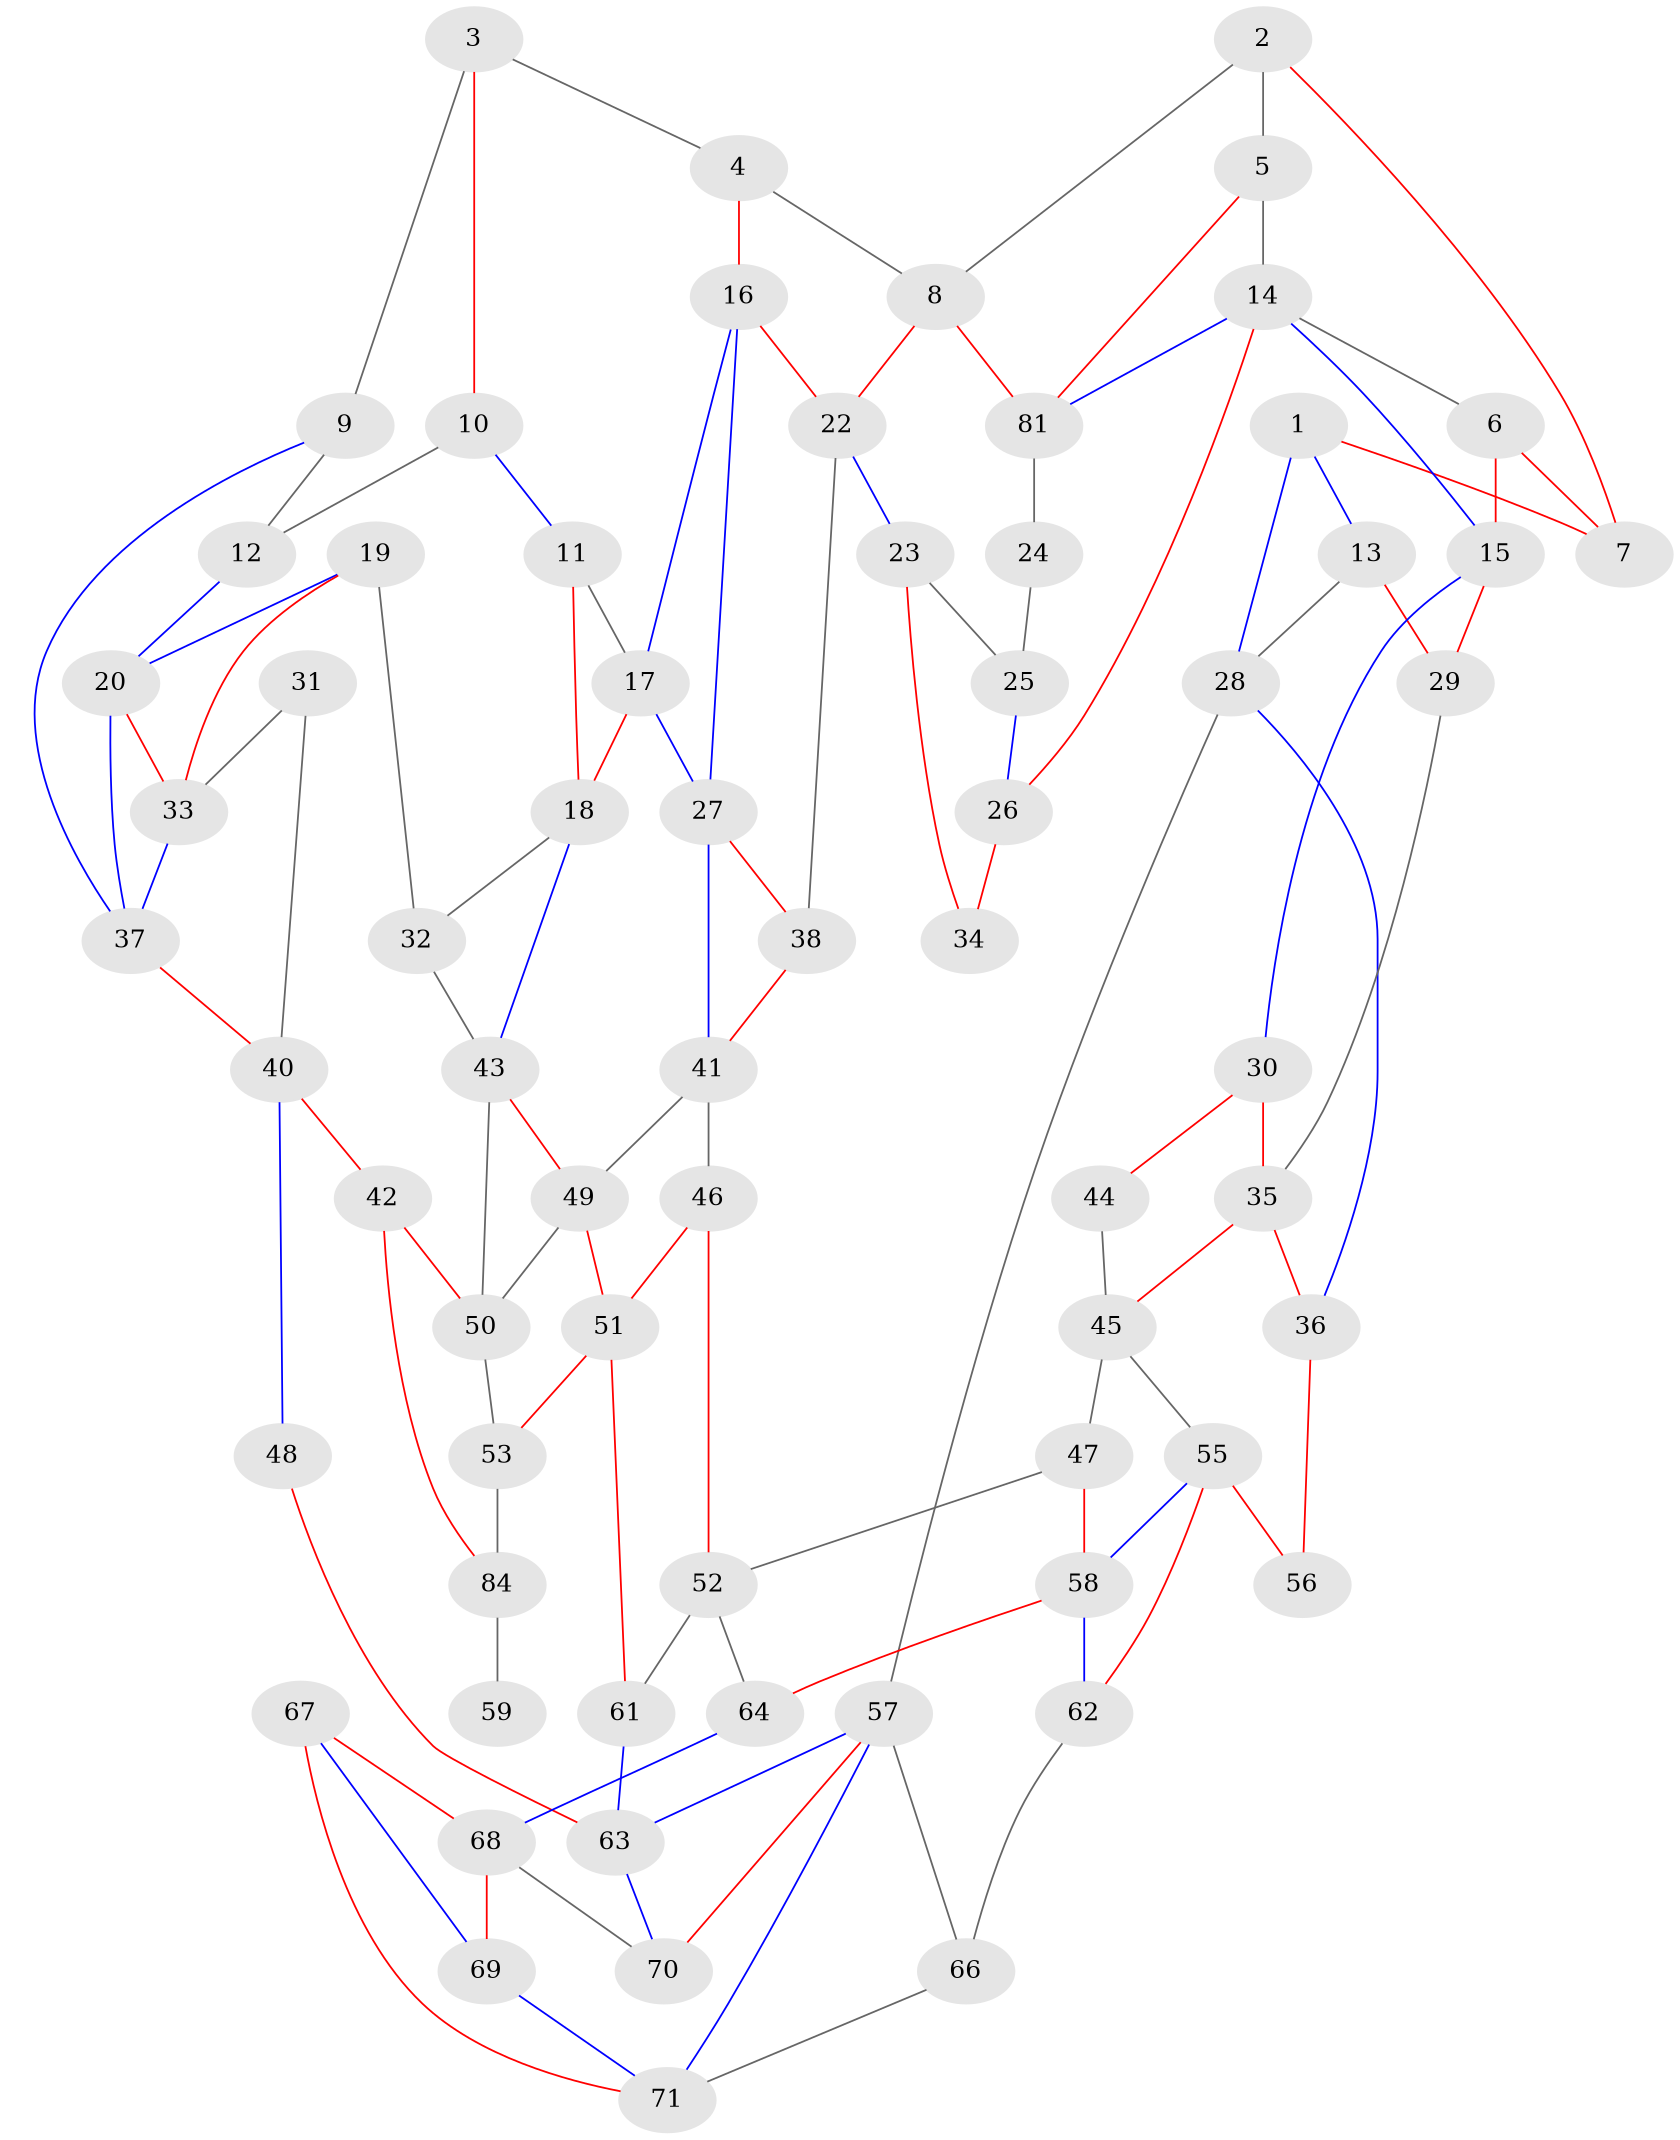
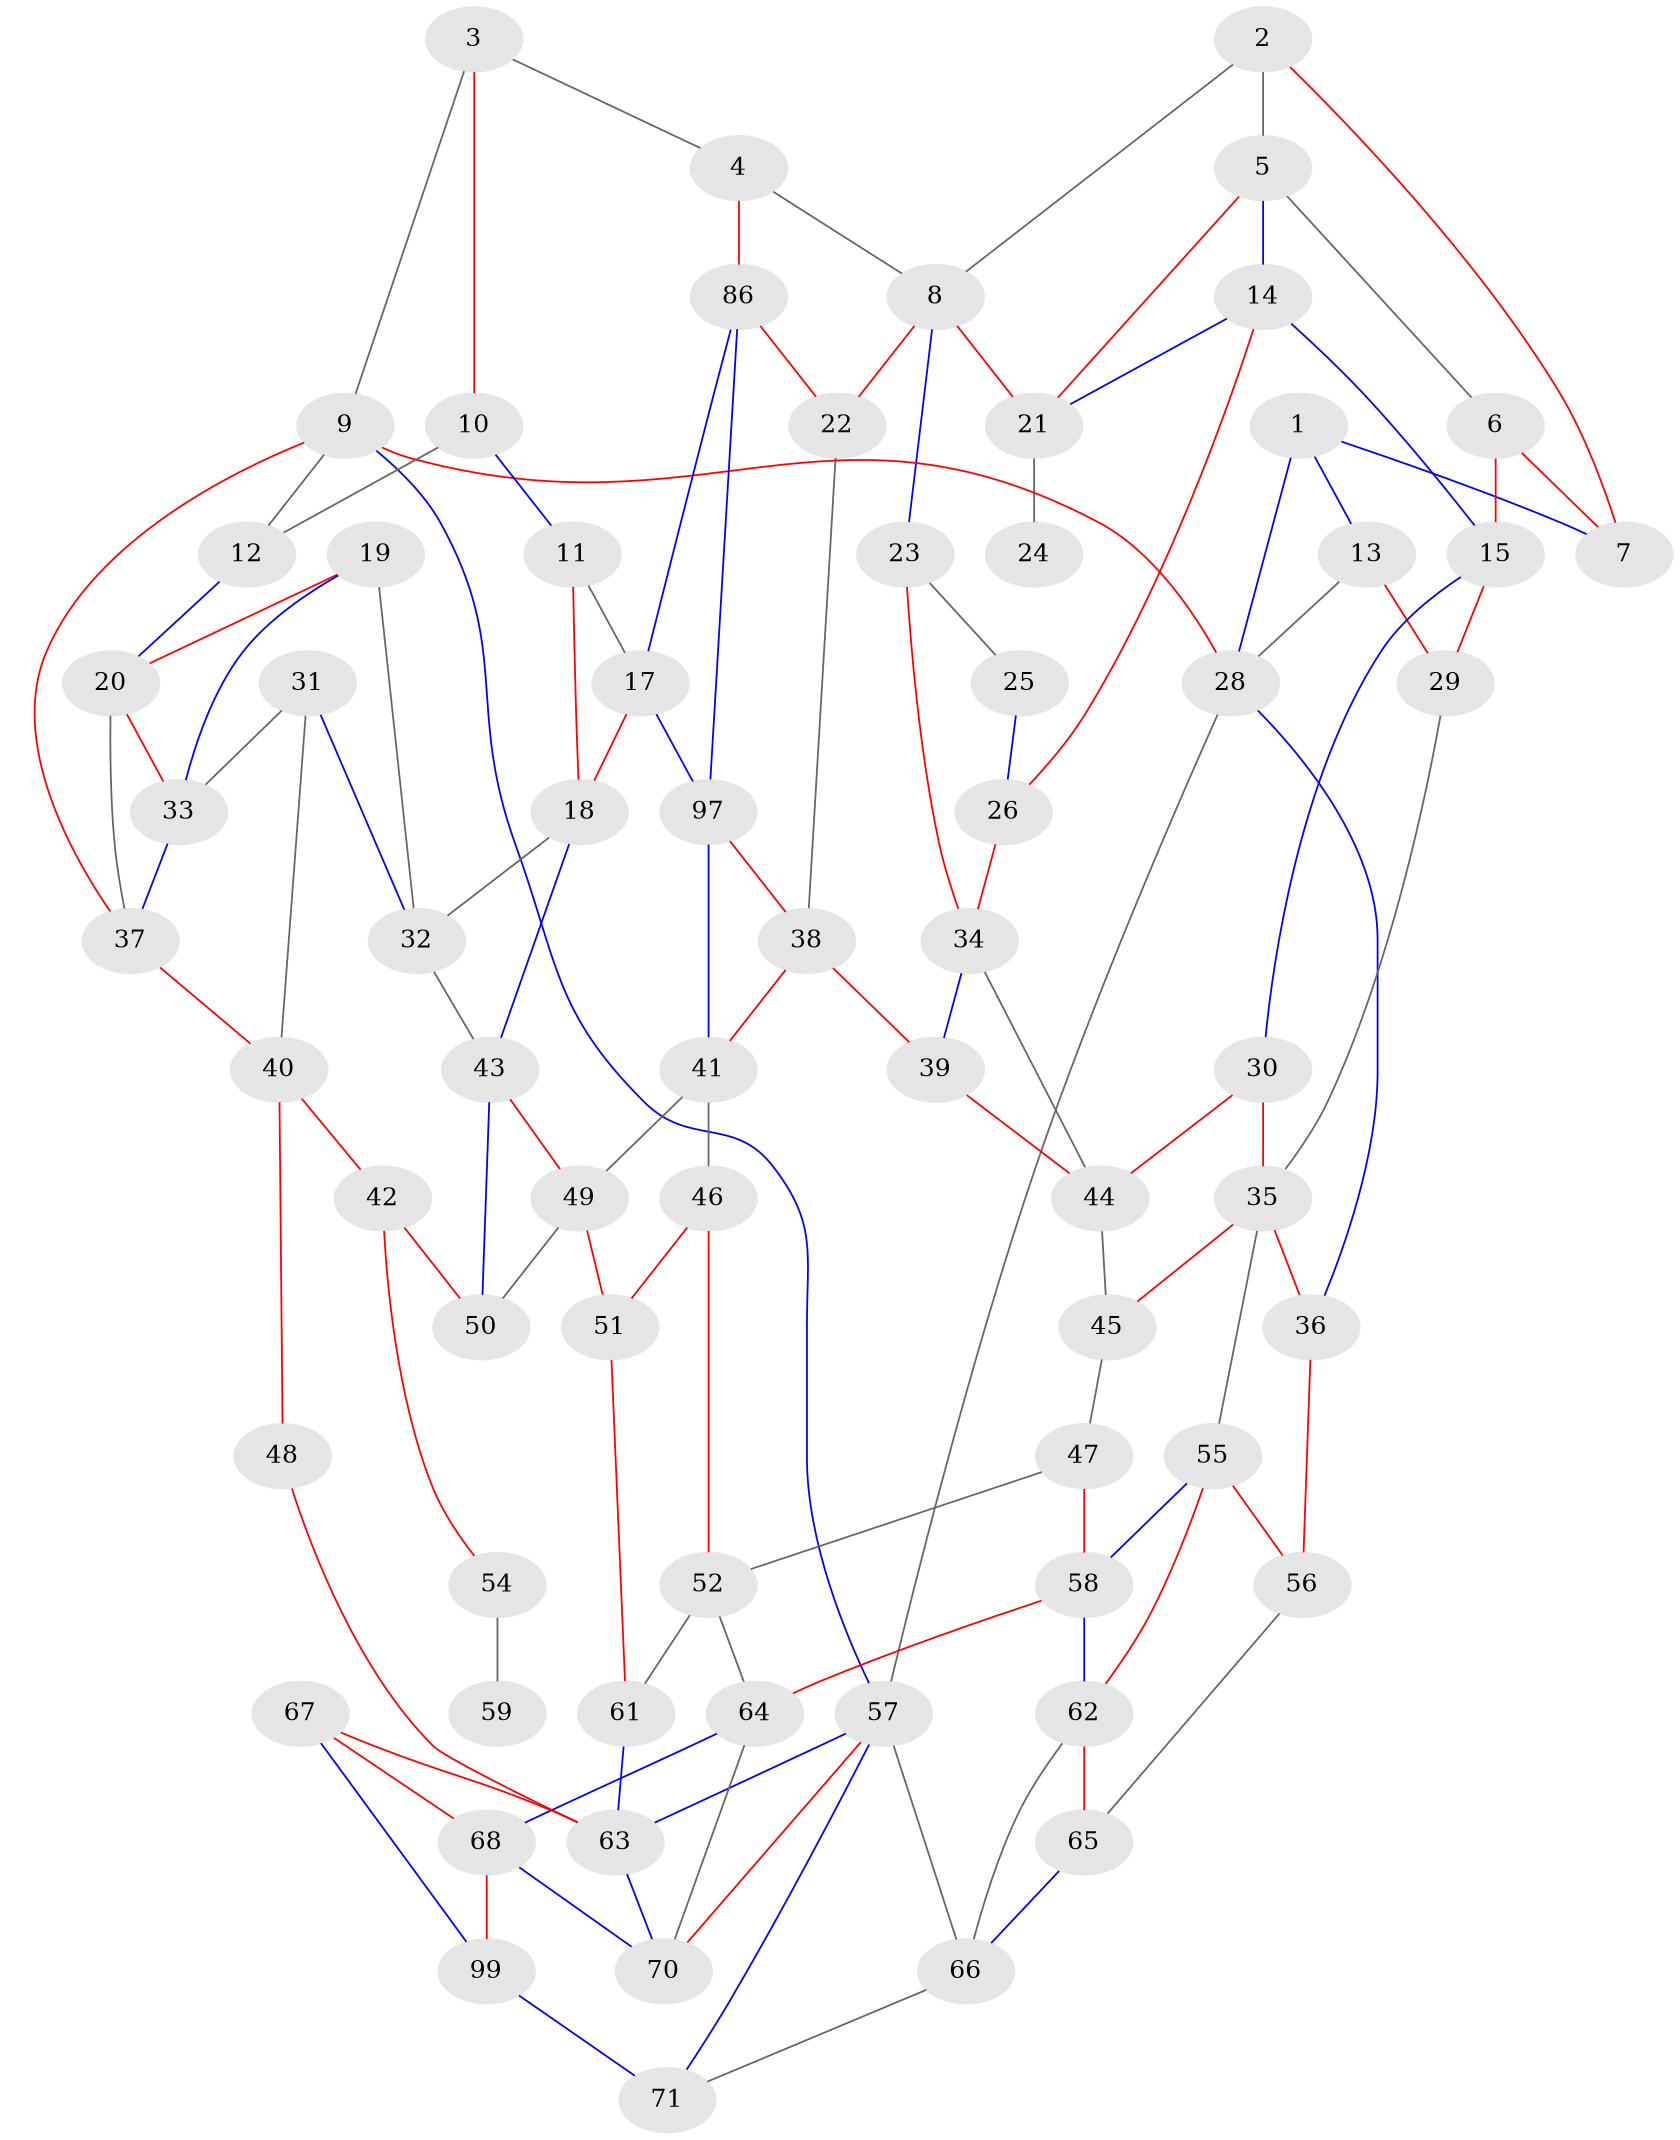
(1263, 233) -> (1263, 233)
(739, 297) -> (739, 297)
(1379, 361) -> (1379, 297)
(1034, 426) -> (1034, 426)
none -> (809, 463)
(1465, 485) -> (1465, 485)
(871, 490) -> (921, 426)
(243, 619) -> (243, 619)
(1027, 619) -> none
(61, 625) -> (61, 625)
(238, 659) -> (238, 659)
none -> (362, 812)
(709, 812) -> (709, 812)
(112, 813) -> (112, 813)
none -> (936, 1070)
none -> (1035, 1070)
none -> (631, 1088)
(486, 1199) -> (486, 1199)
(281, 1263) -> (281, 1263)
(1160, 1392) -> (1238, 1327)
(497, 1456) -> none
(497, 1585) -> (497, 1585)
none -> (710, 1842)
none -> (1084, 1843)
(575, 1907) -> (575, 1907)
(487, 1971) -> (487, 1971)
(400, 1978) -> (460, 1776)
